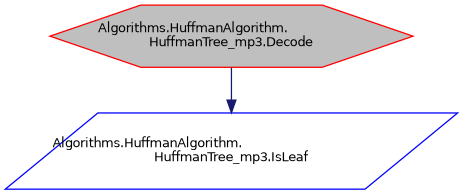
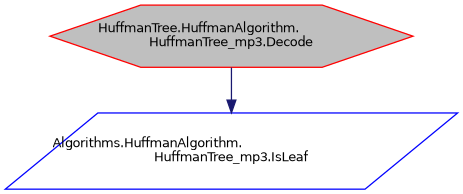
(231, 36) -> (231, 36)
